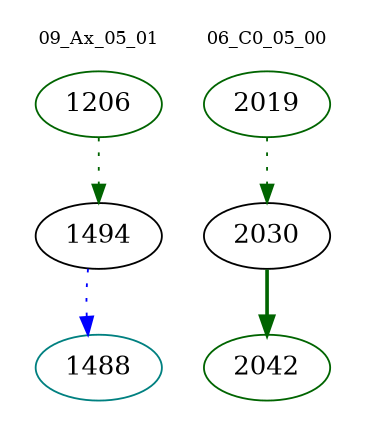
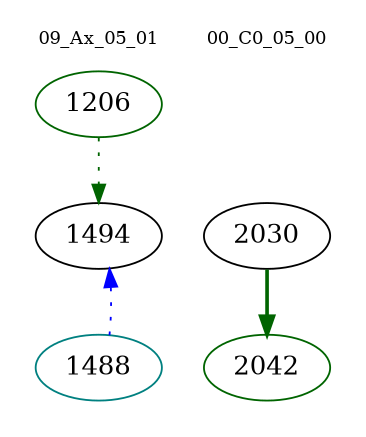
(267, 39) -> (267, 39)
(267, 104) -> none
(87, 293) -> (111, 311)
